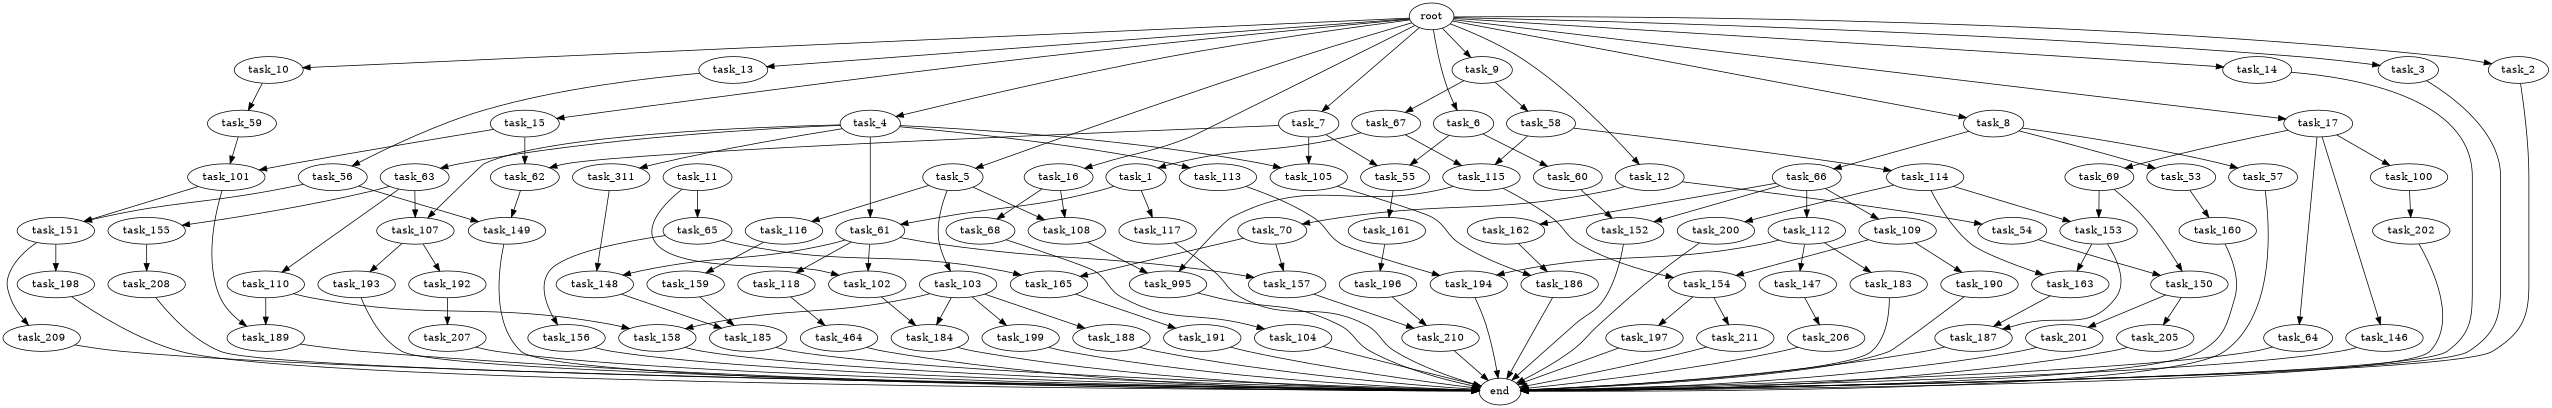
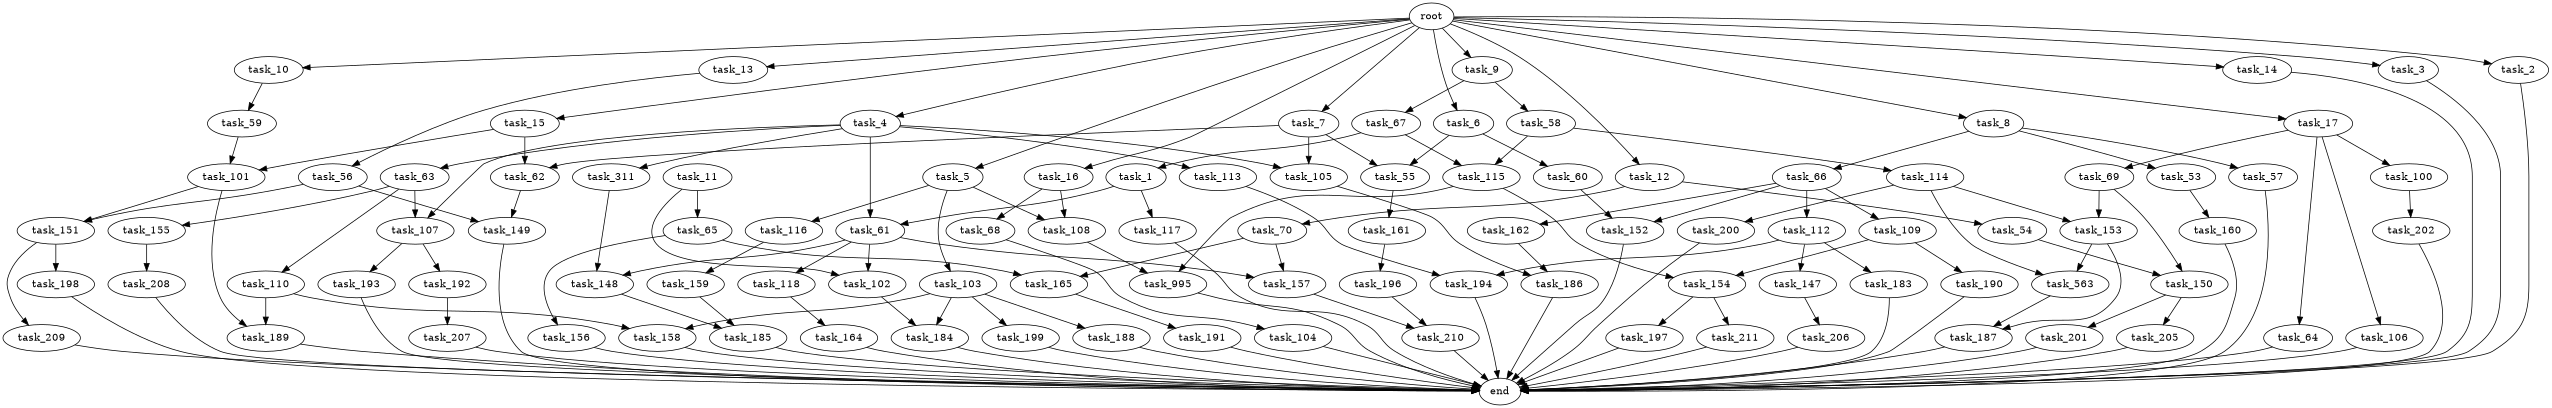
(2070, 284) -> (2070, 284)
(839, 338) -> (839, 338)
(2384, 338) -> (2384, 338)
